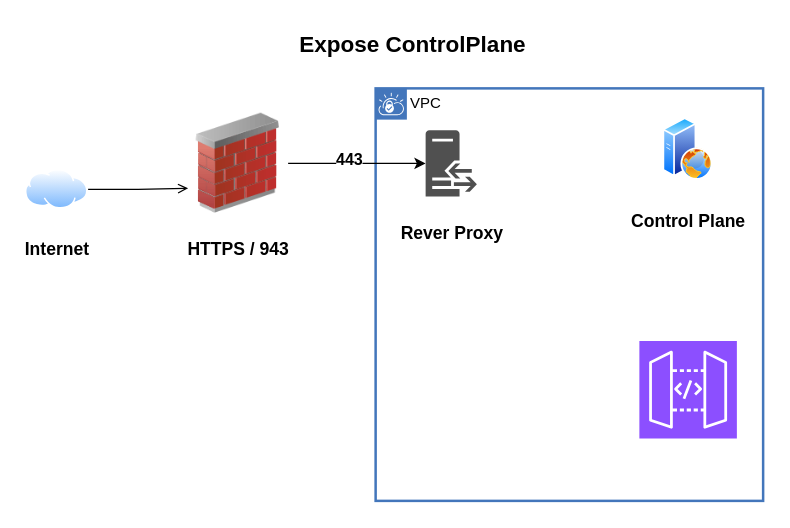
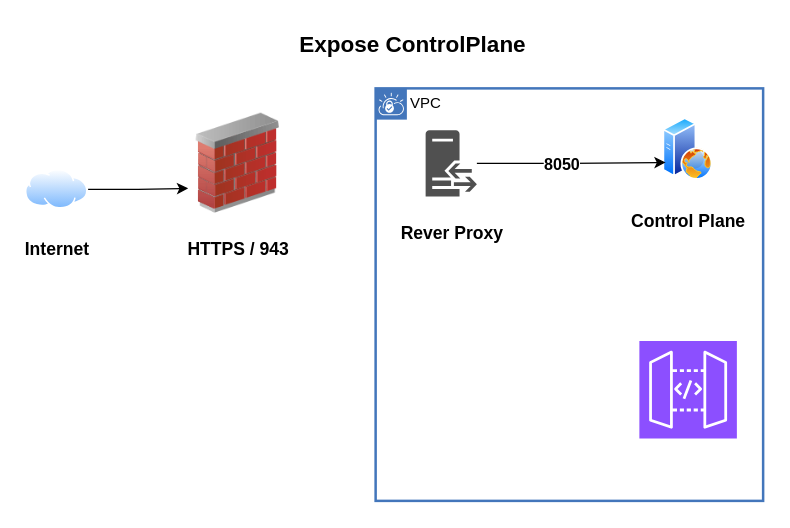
(352, 163) -> none
none -> (567, 163)
(180, 188) -> (178, 188)
